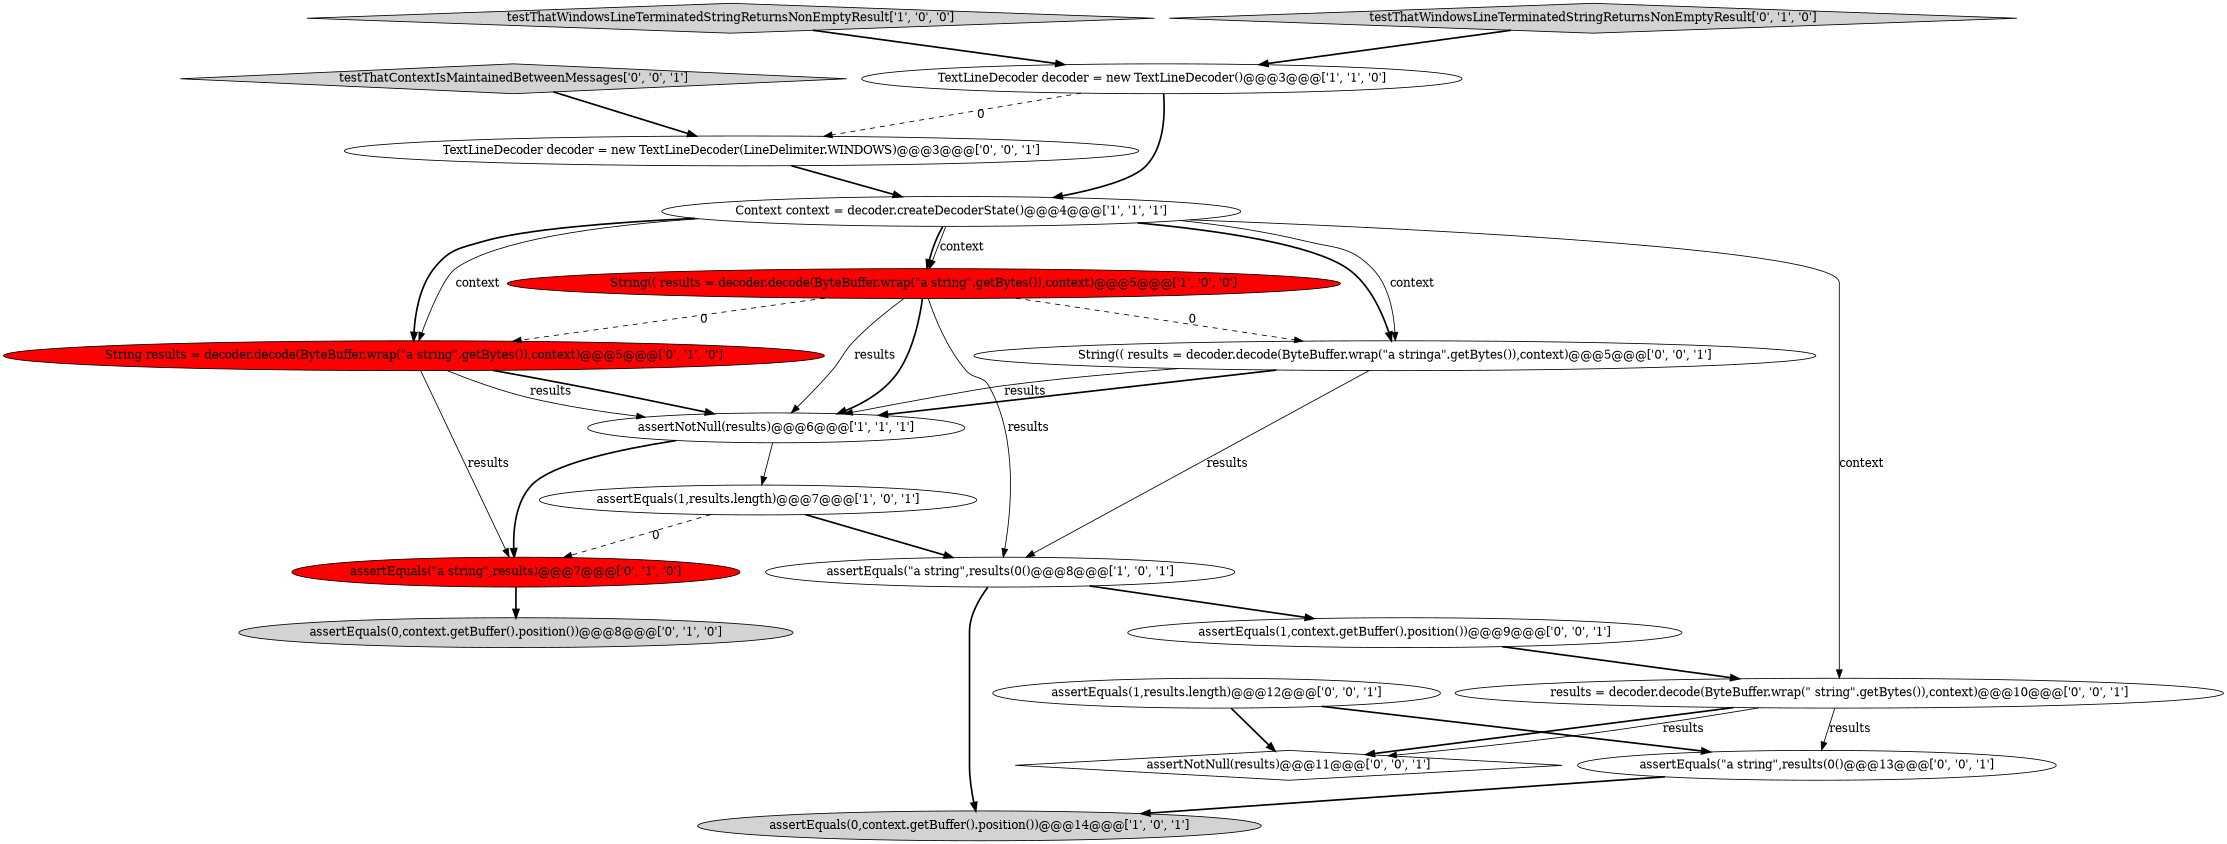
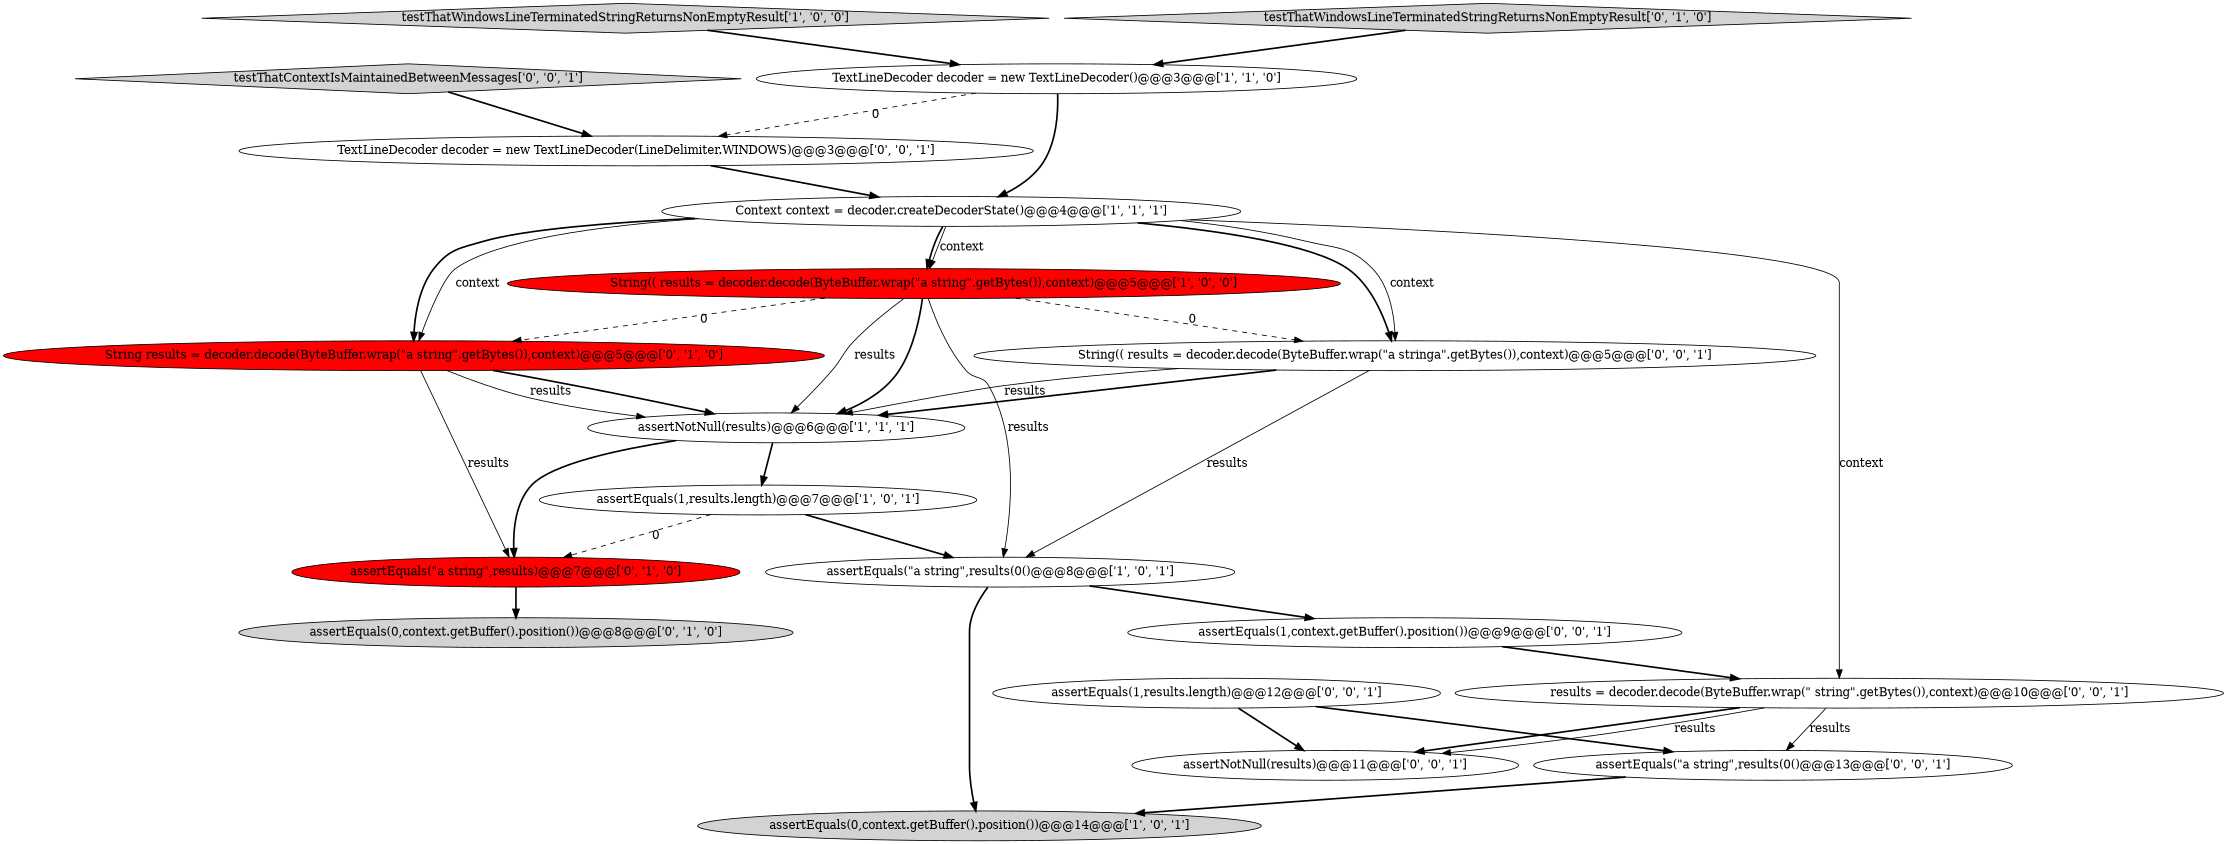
(768, 460) -> (768, 460)
(1289, 765) -> (1325, 765)
